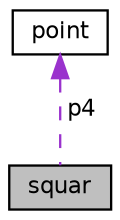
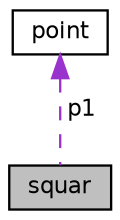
(79, 110) -> (79, 110)
